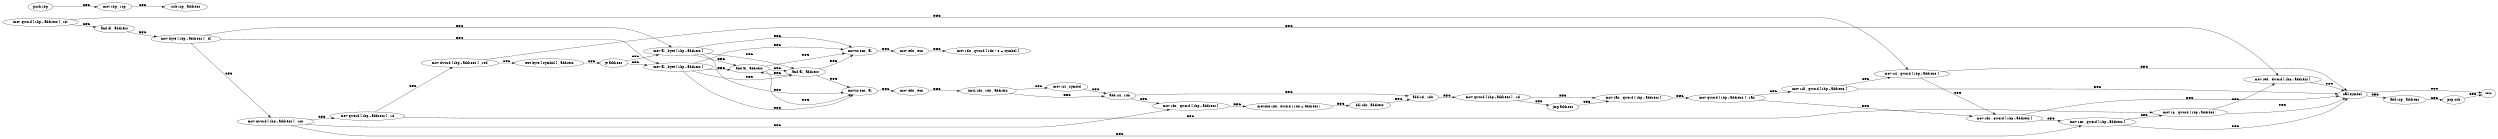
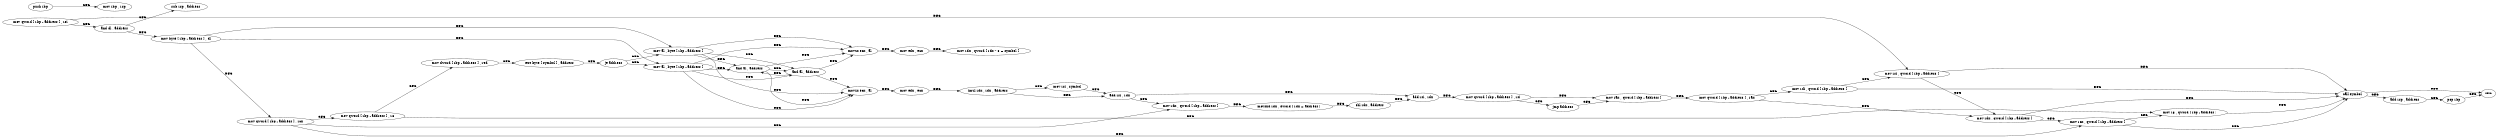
(147, 7) -> (146, 19)
(229, 74) -> (229, 74)
(2282, 80) -> none
(2454, 100) -> (2454, 100)
